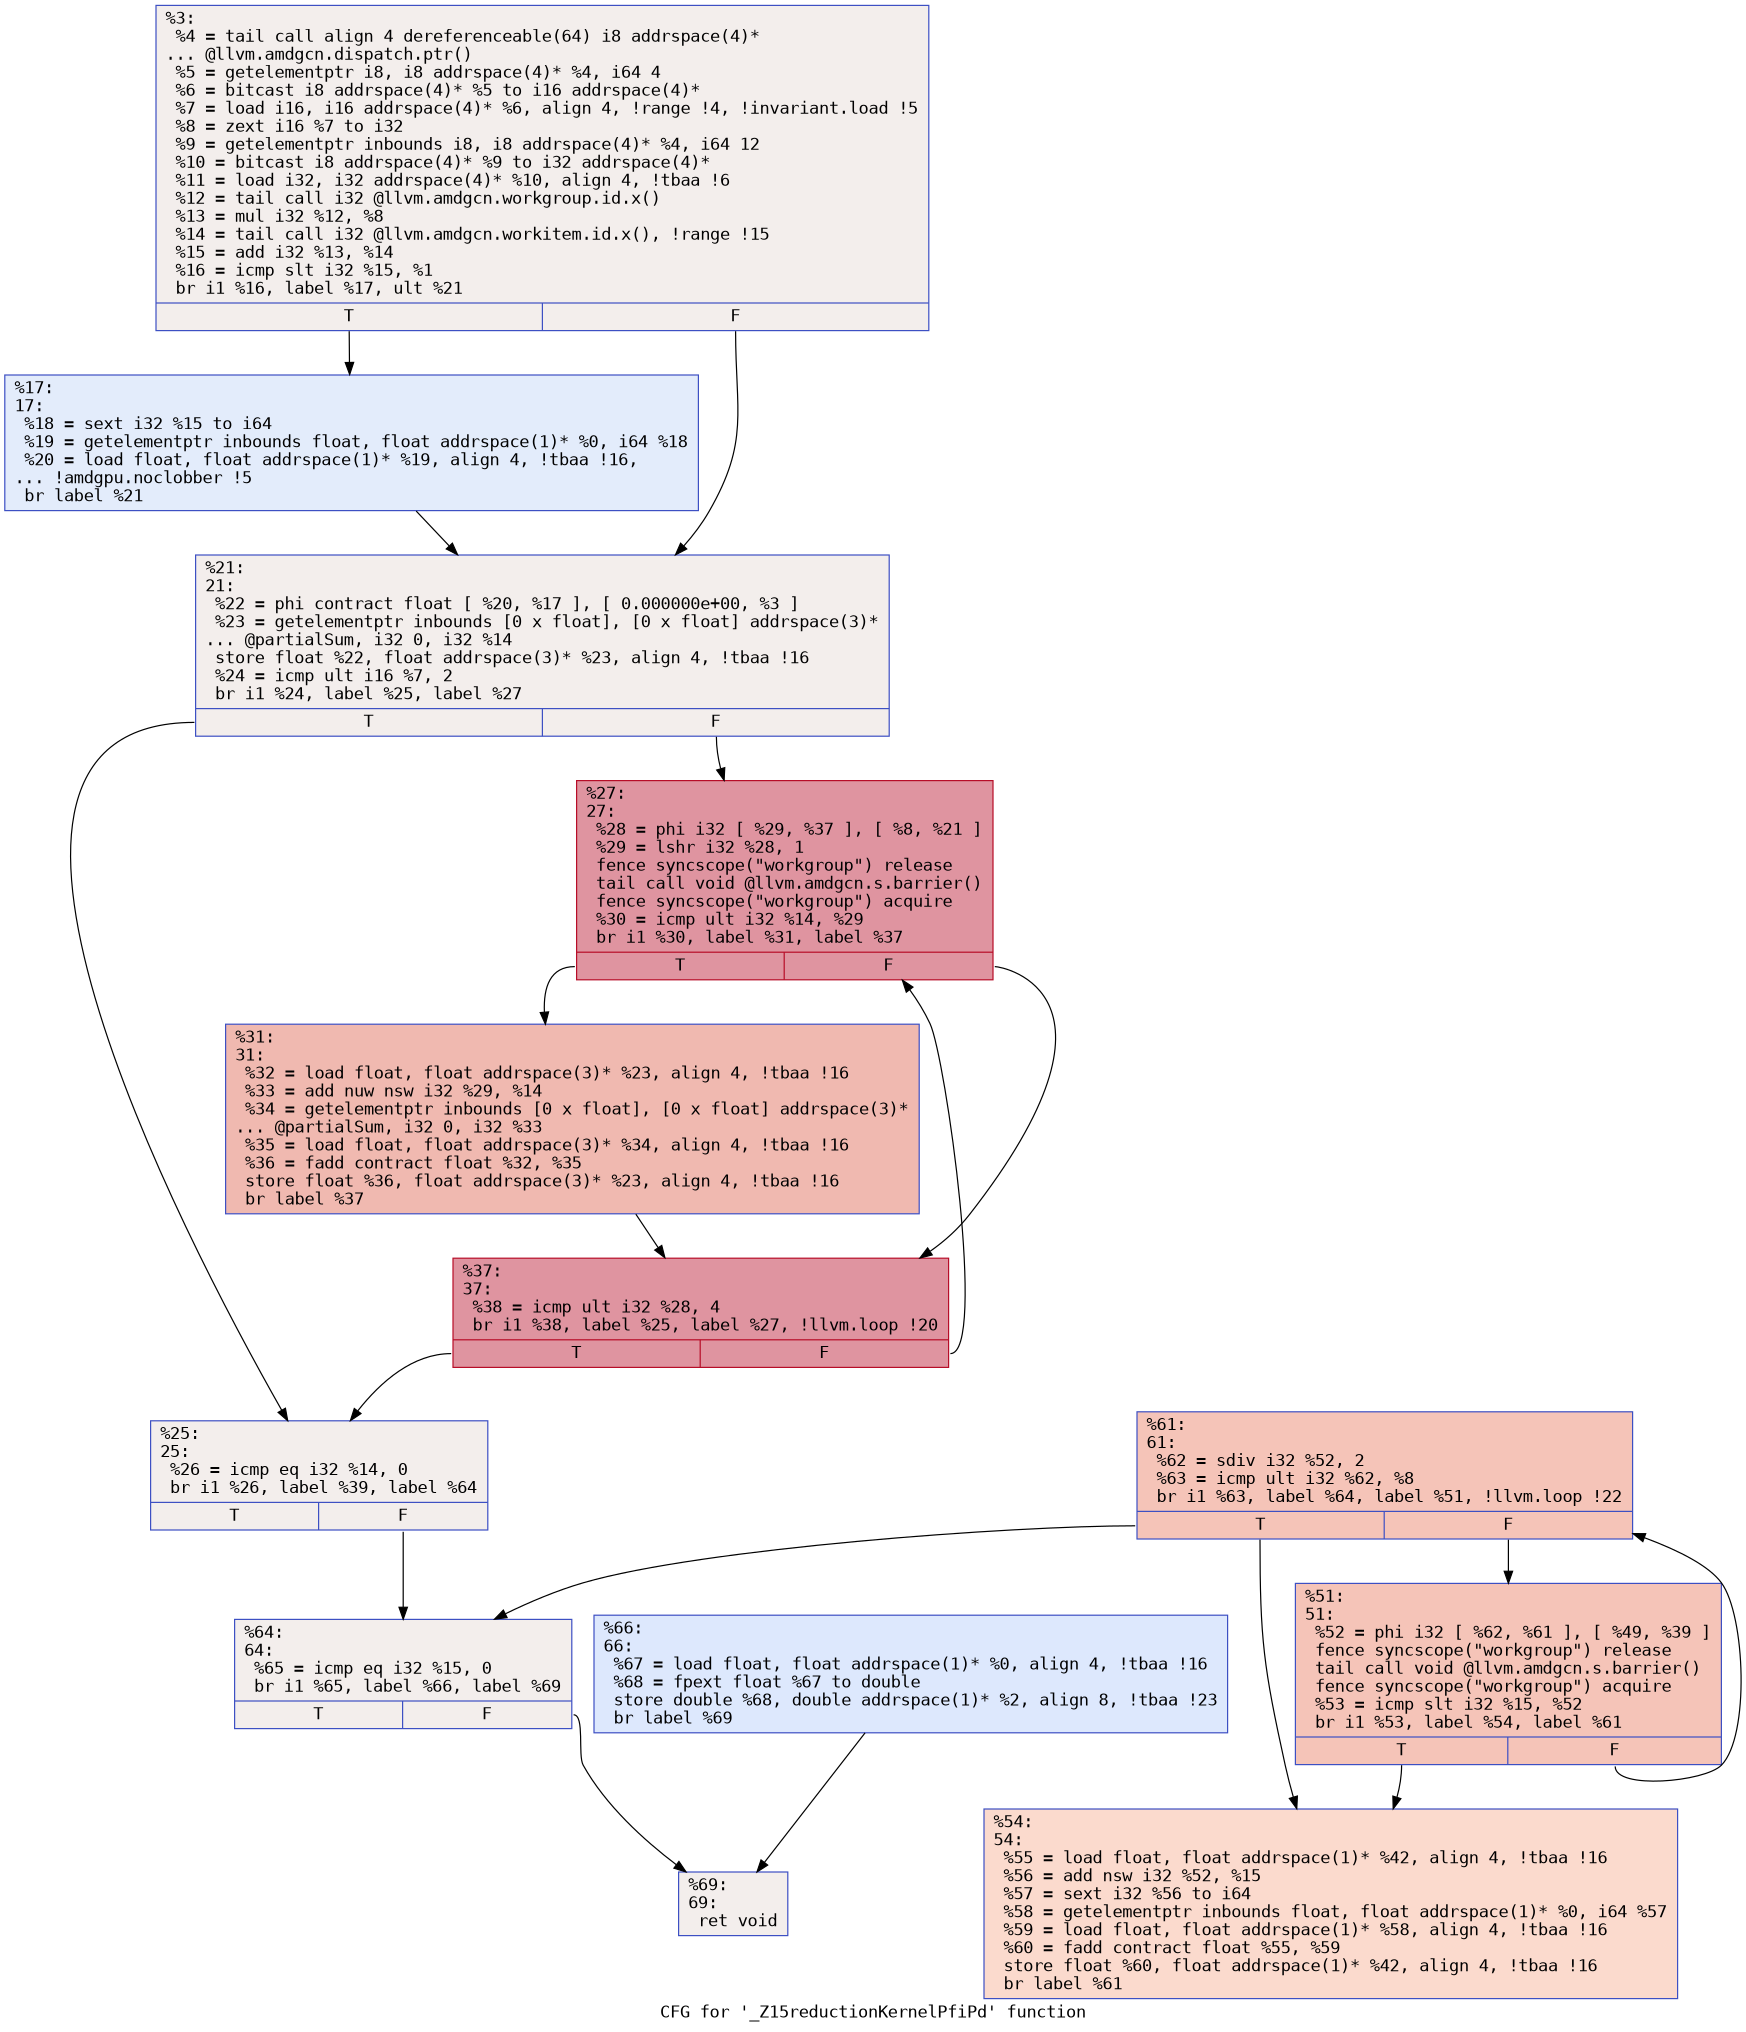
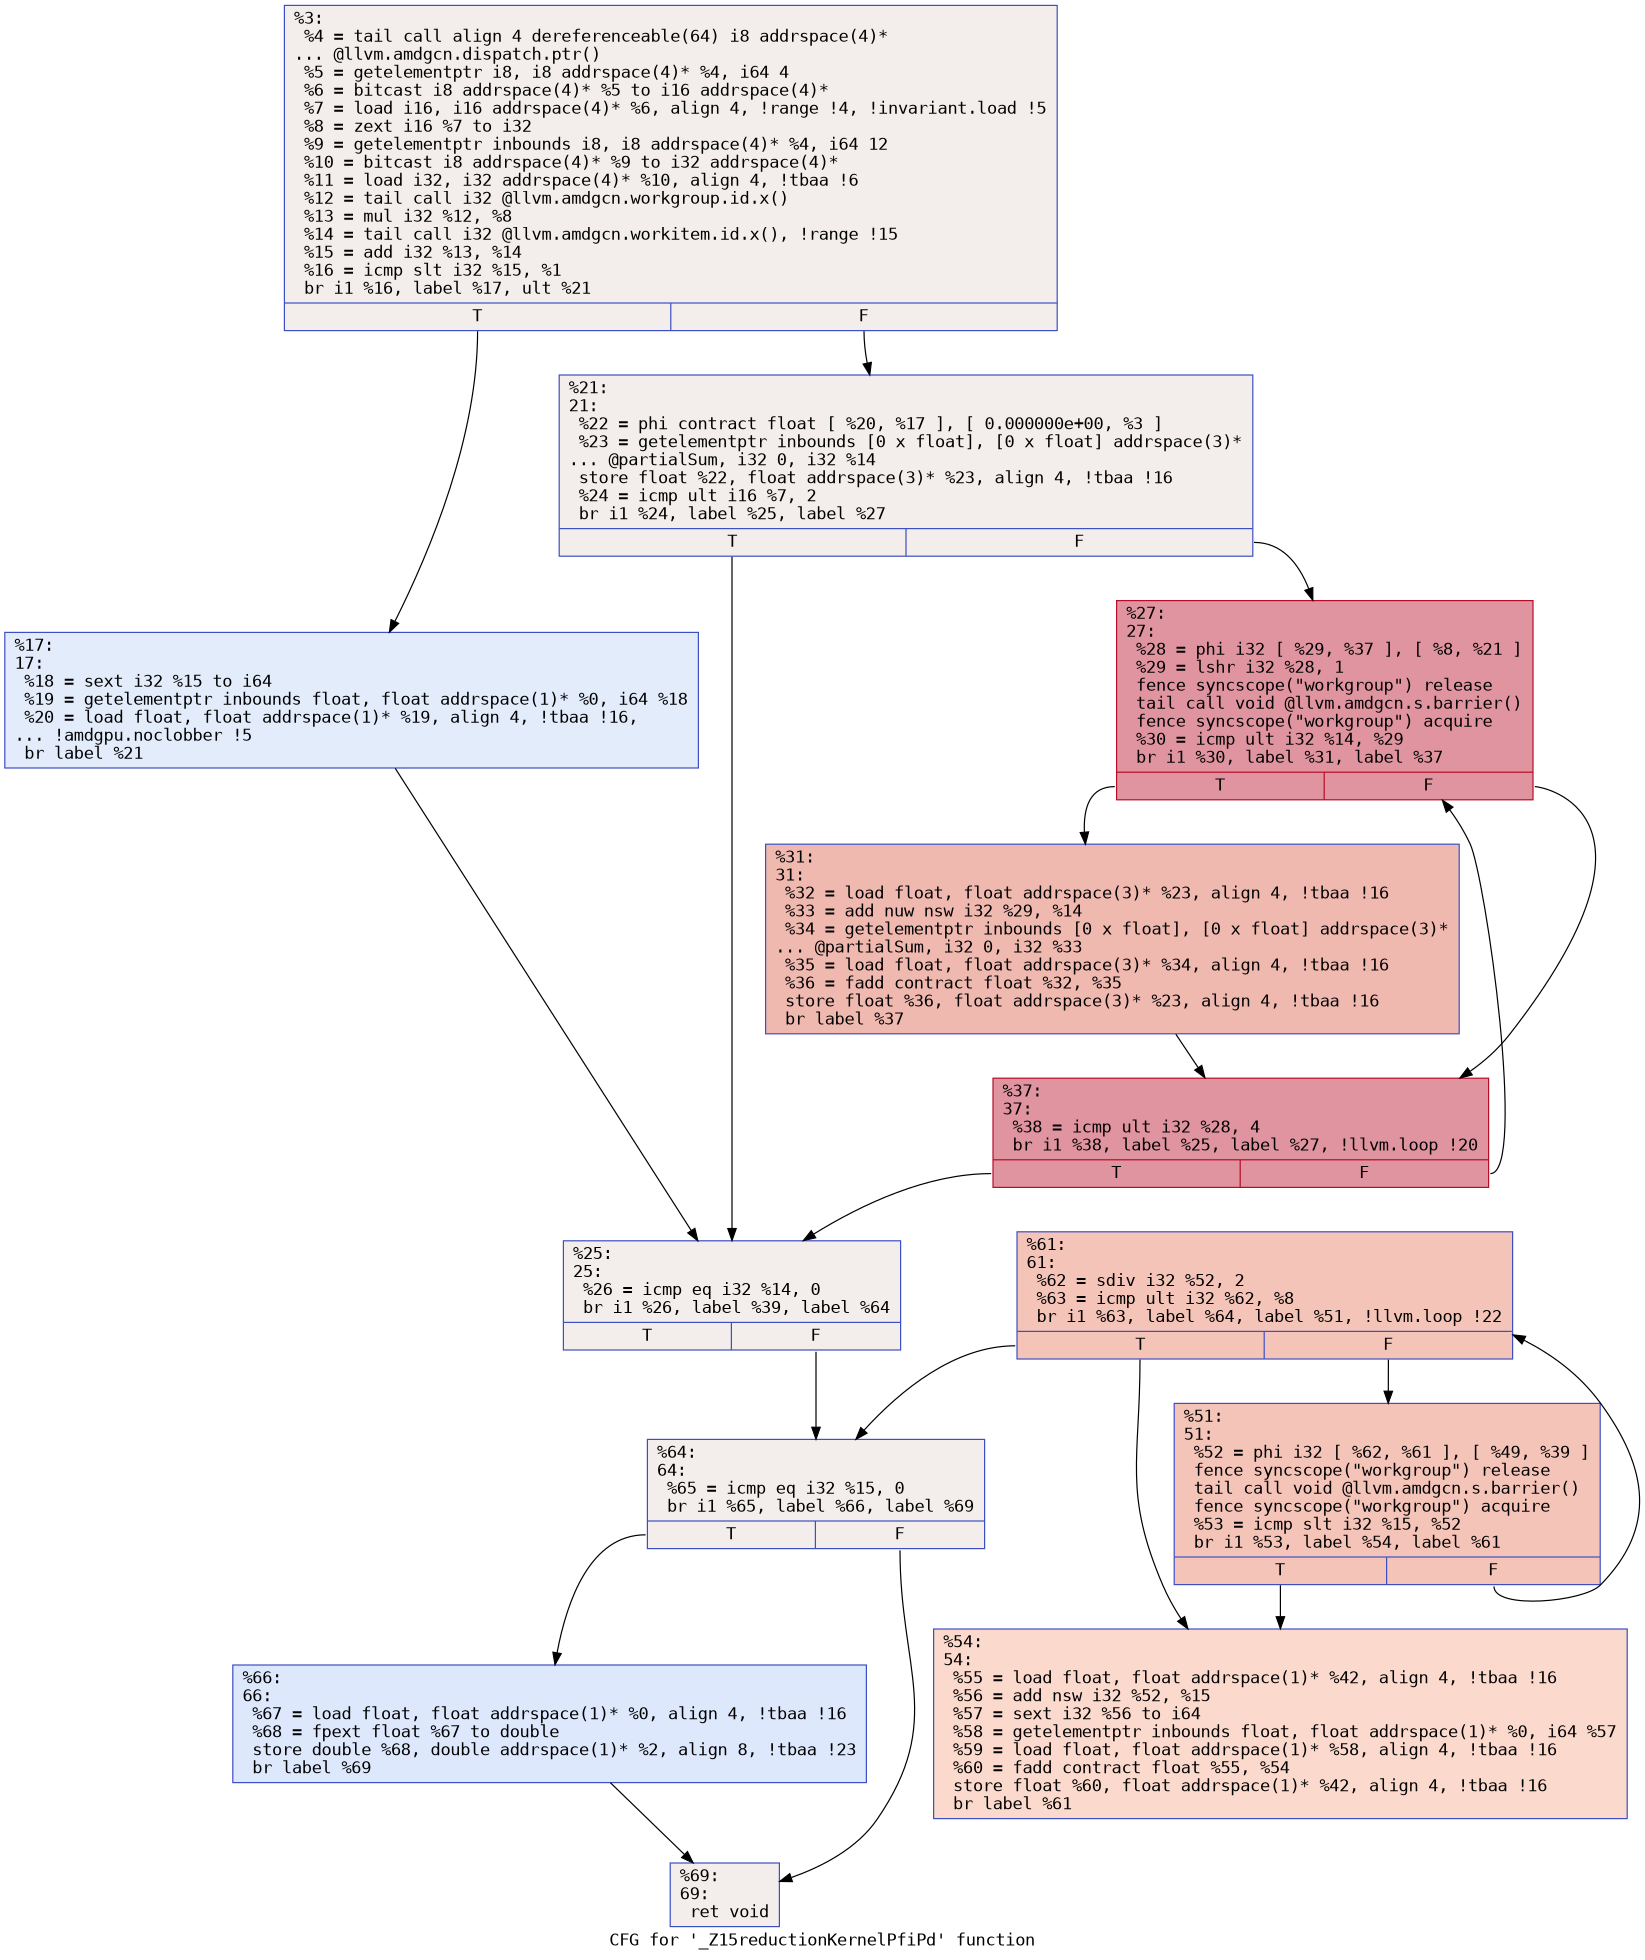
(433, 528) -> (543, 999)
none -> (583, 1577)
(1167, 1948) -> (1117, 1768)
